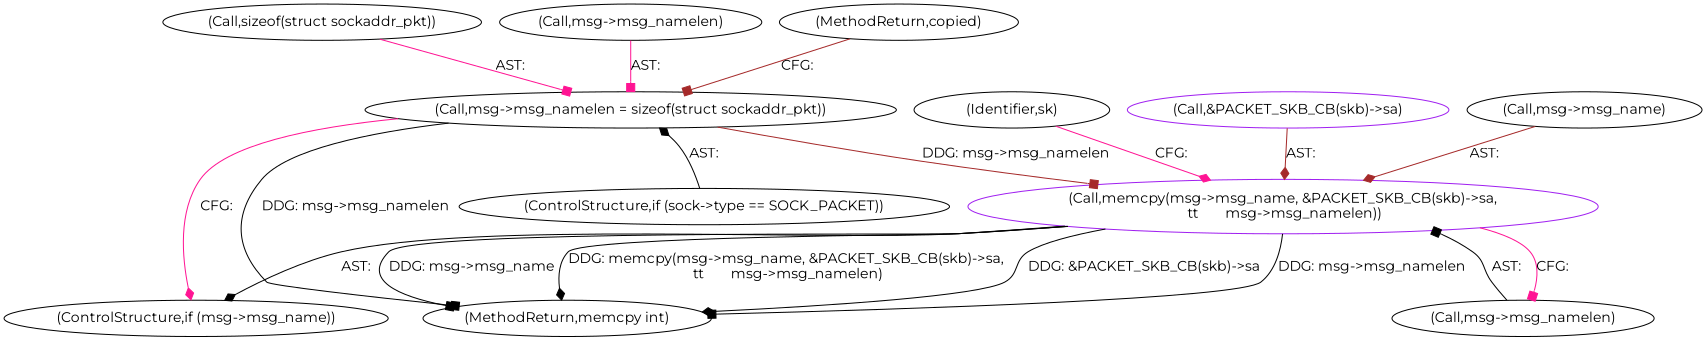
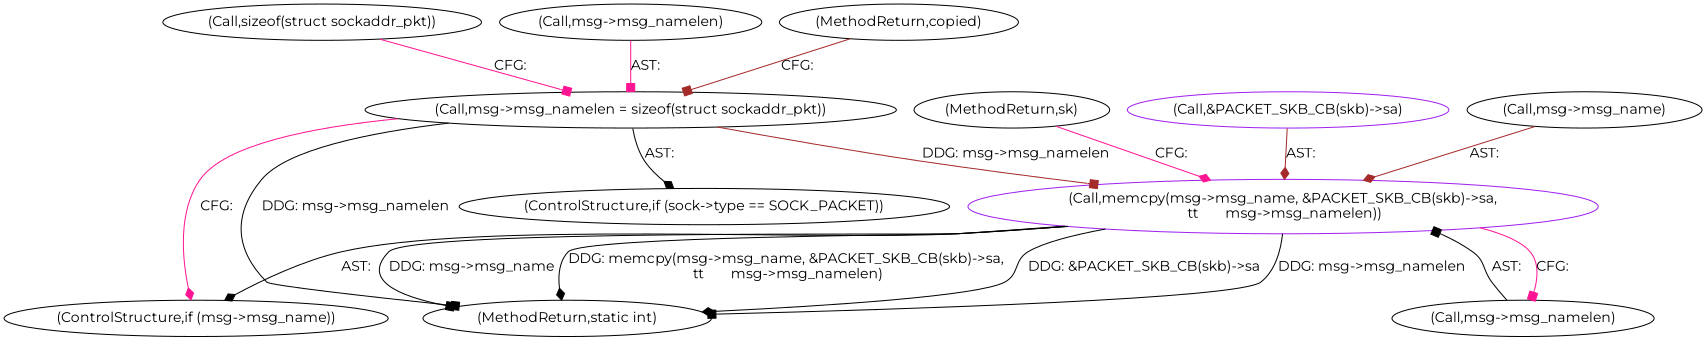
(513, 66) -> (513, 66)
(1012, 110) -> (1012, 110)
(688, 160) -> (643, 158)
(567, 318) -> (567, 318)
